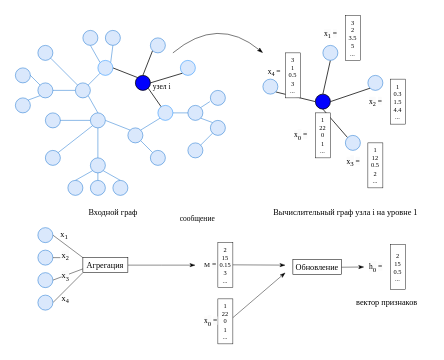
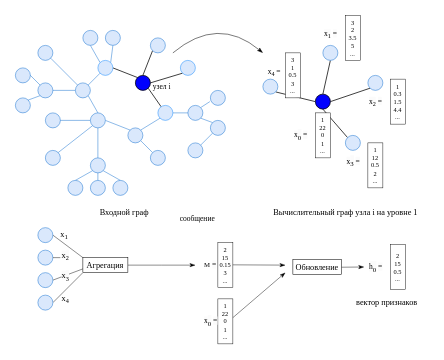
(113, 213) -> (124, 213)
